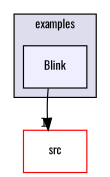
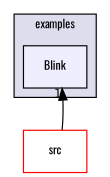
(47, 105) -> (63, 115)
